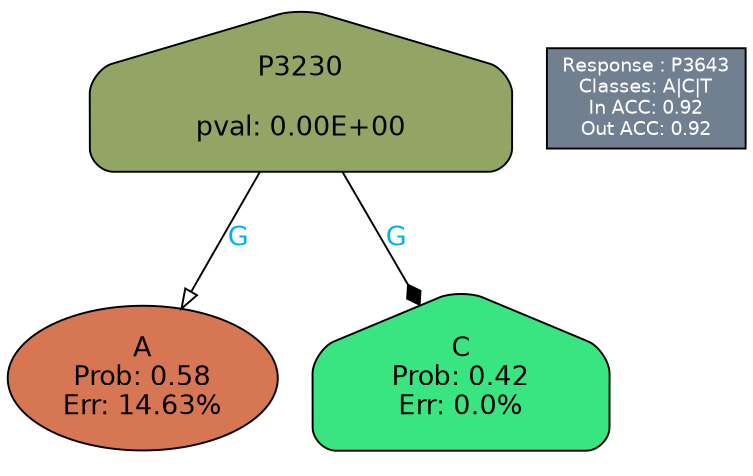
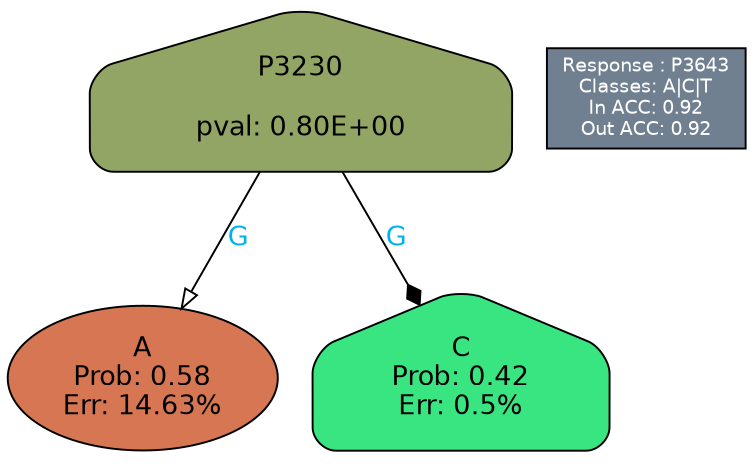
(301, 98) -> (301, 98)
(461, 378) -> (461, 378)
